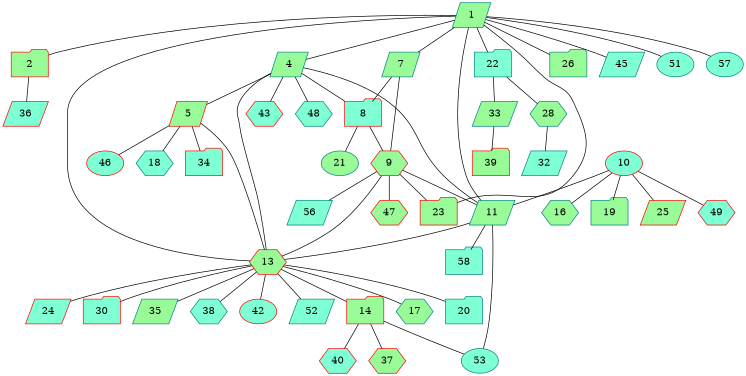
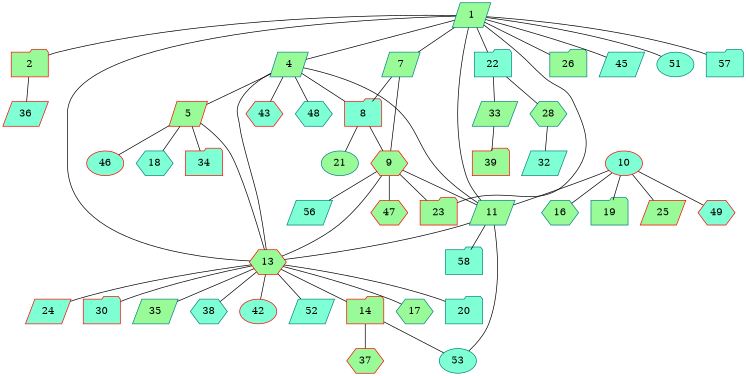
(725, 64) -> (725, 64)
(338, 361) -> none
